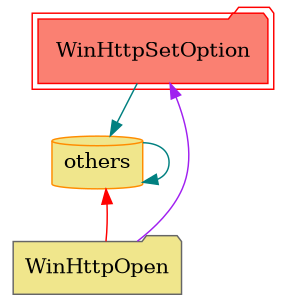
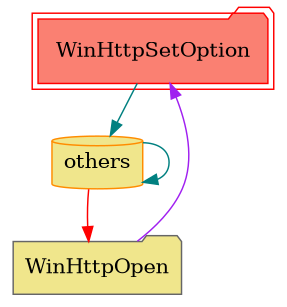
(107, 223) -> (88, 208)
